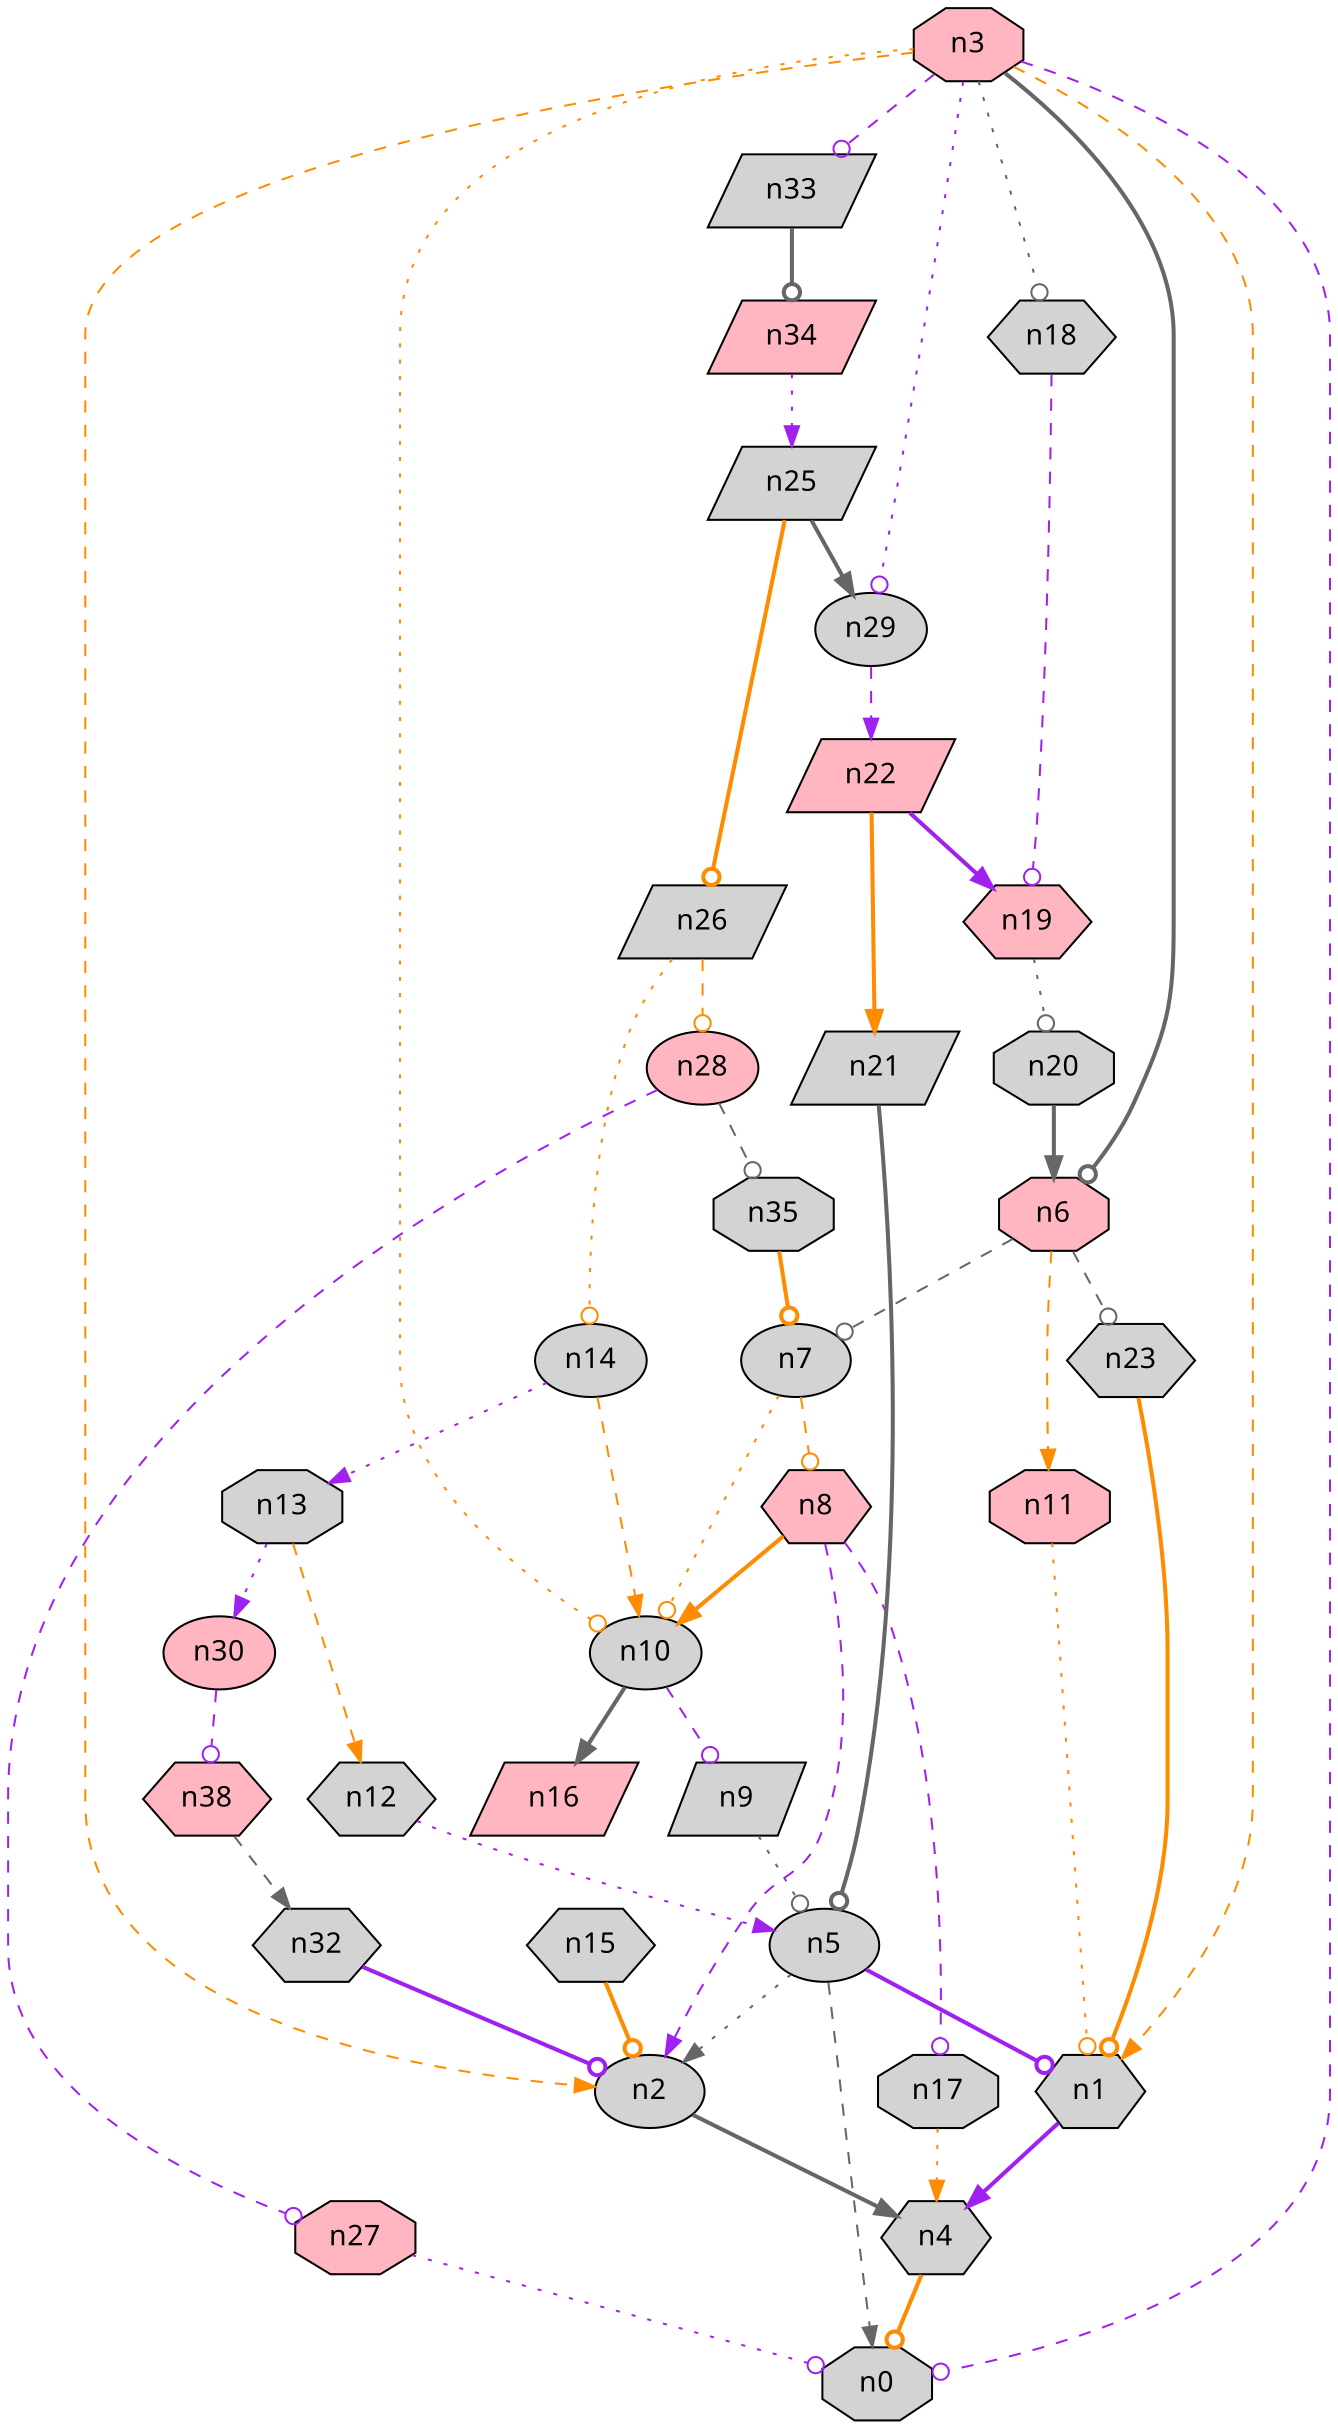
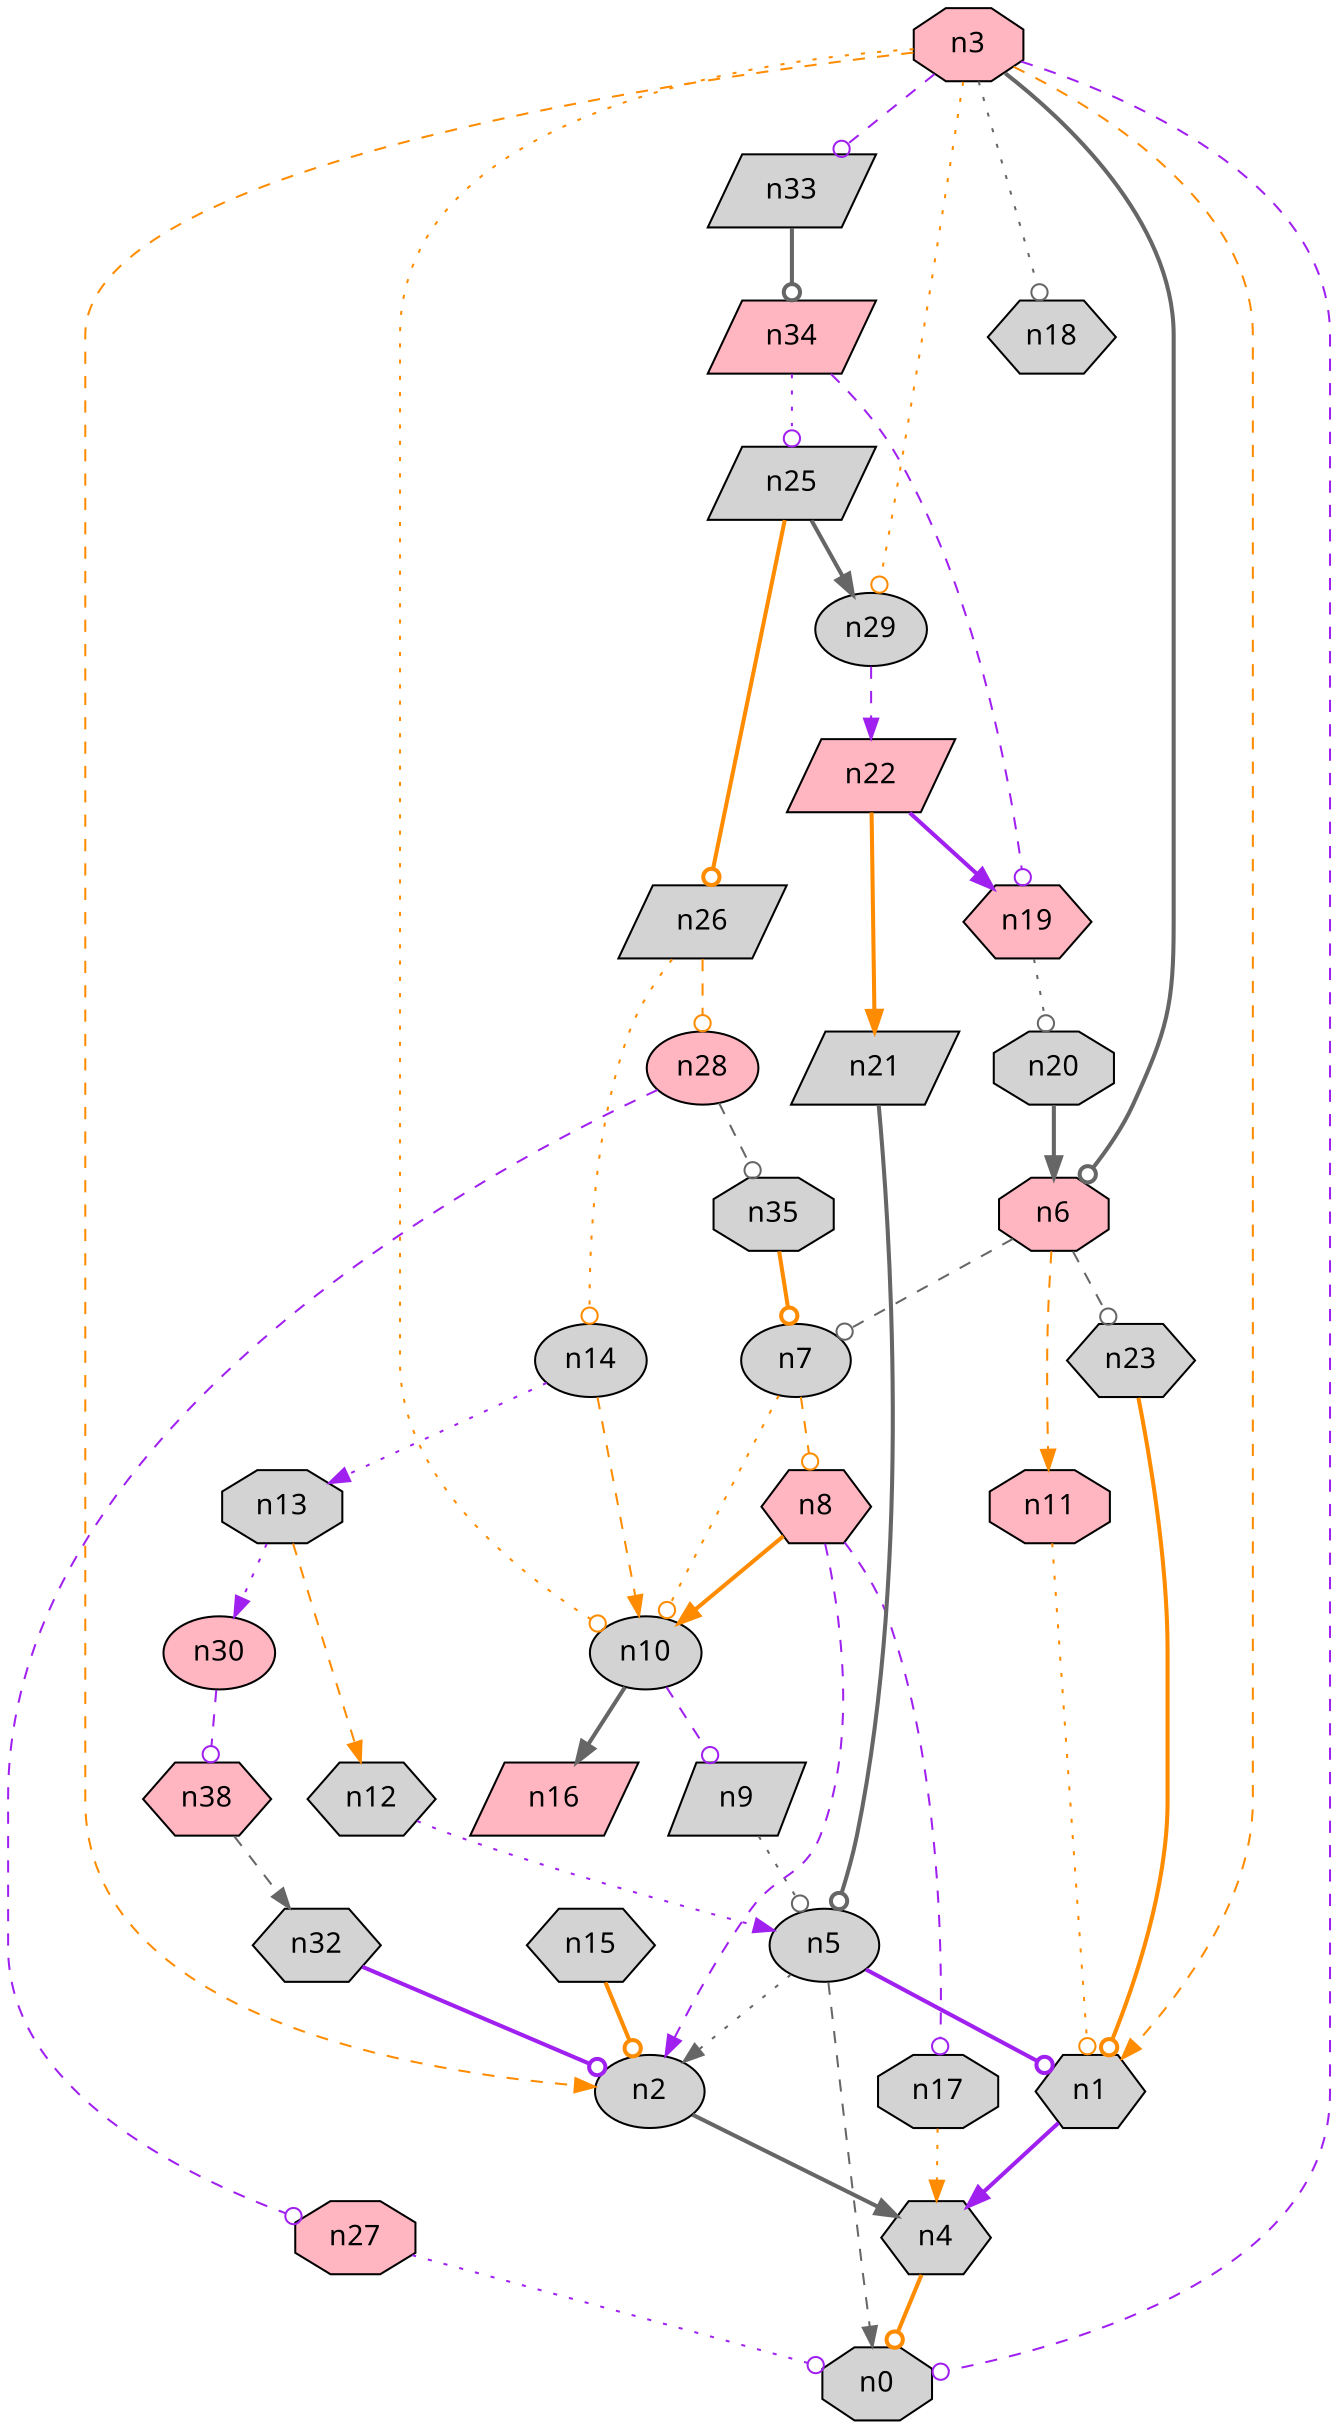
(924, 329) -> (924, 329)
(792, 400) -> (792, 400)
(1046, 622) -> (963, 606)
